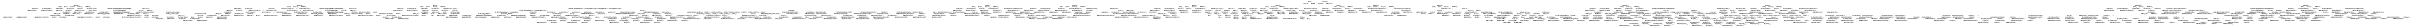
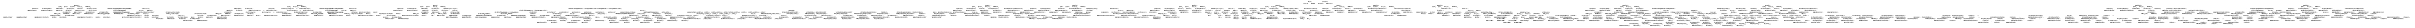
(1723, 12) -> none
